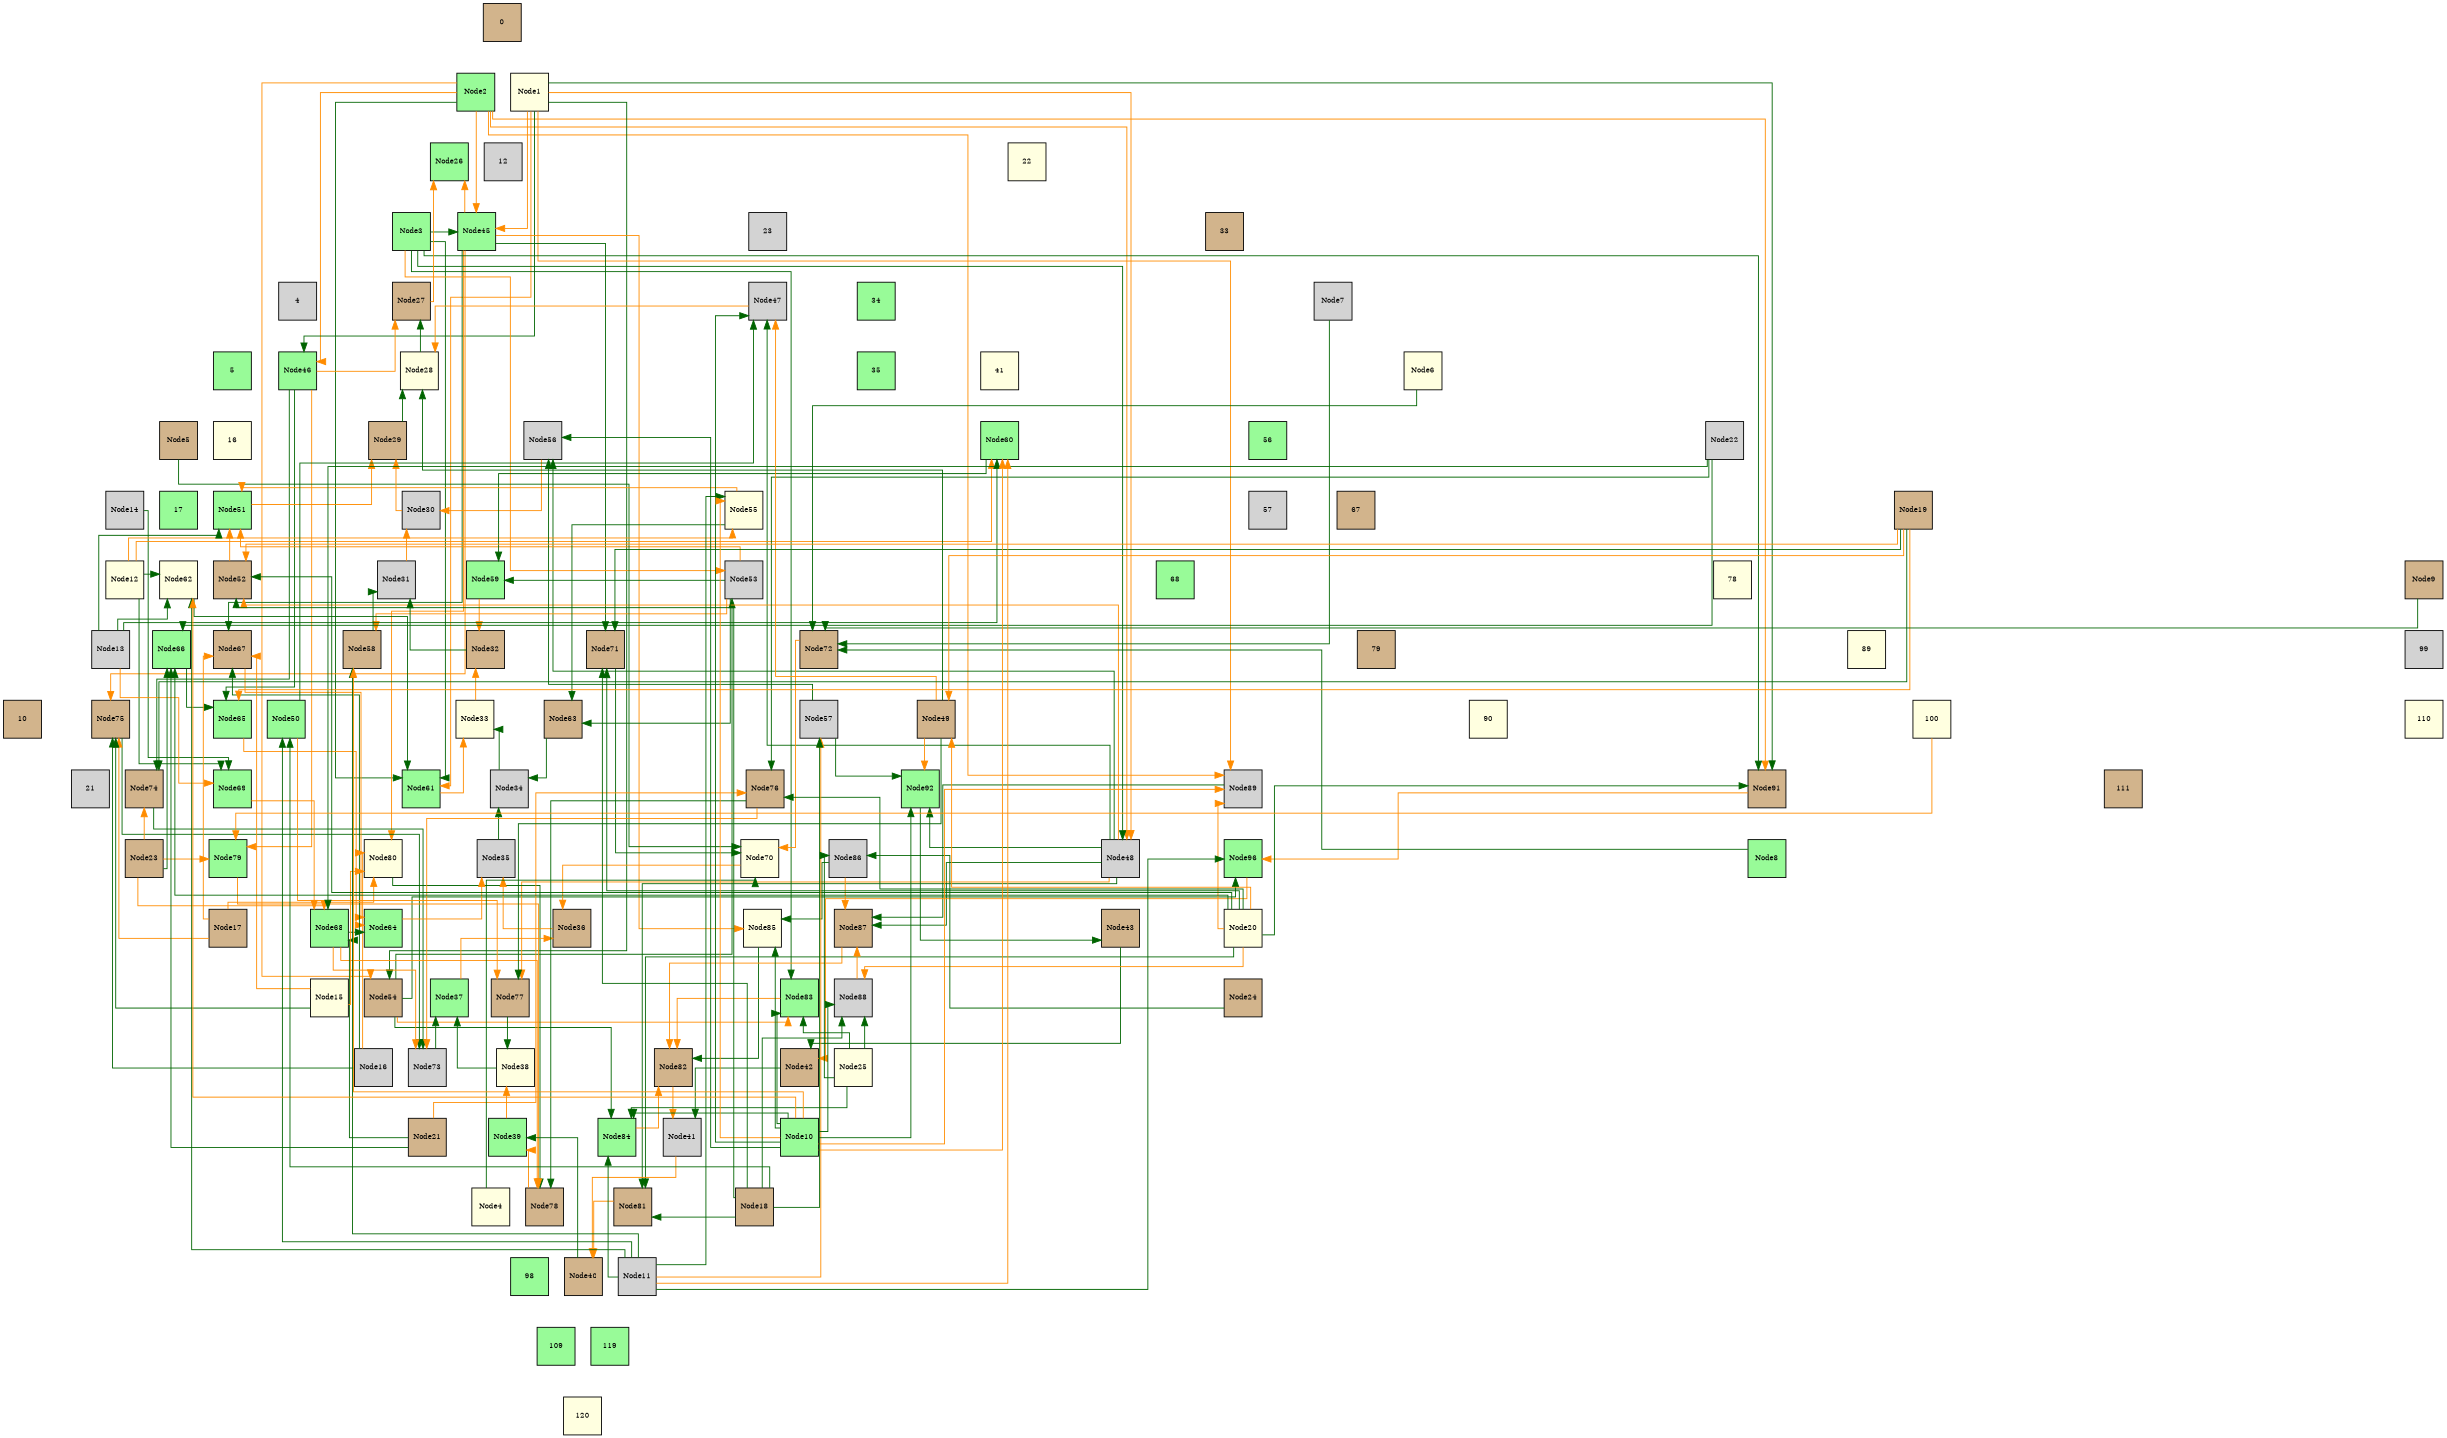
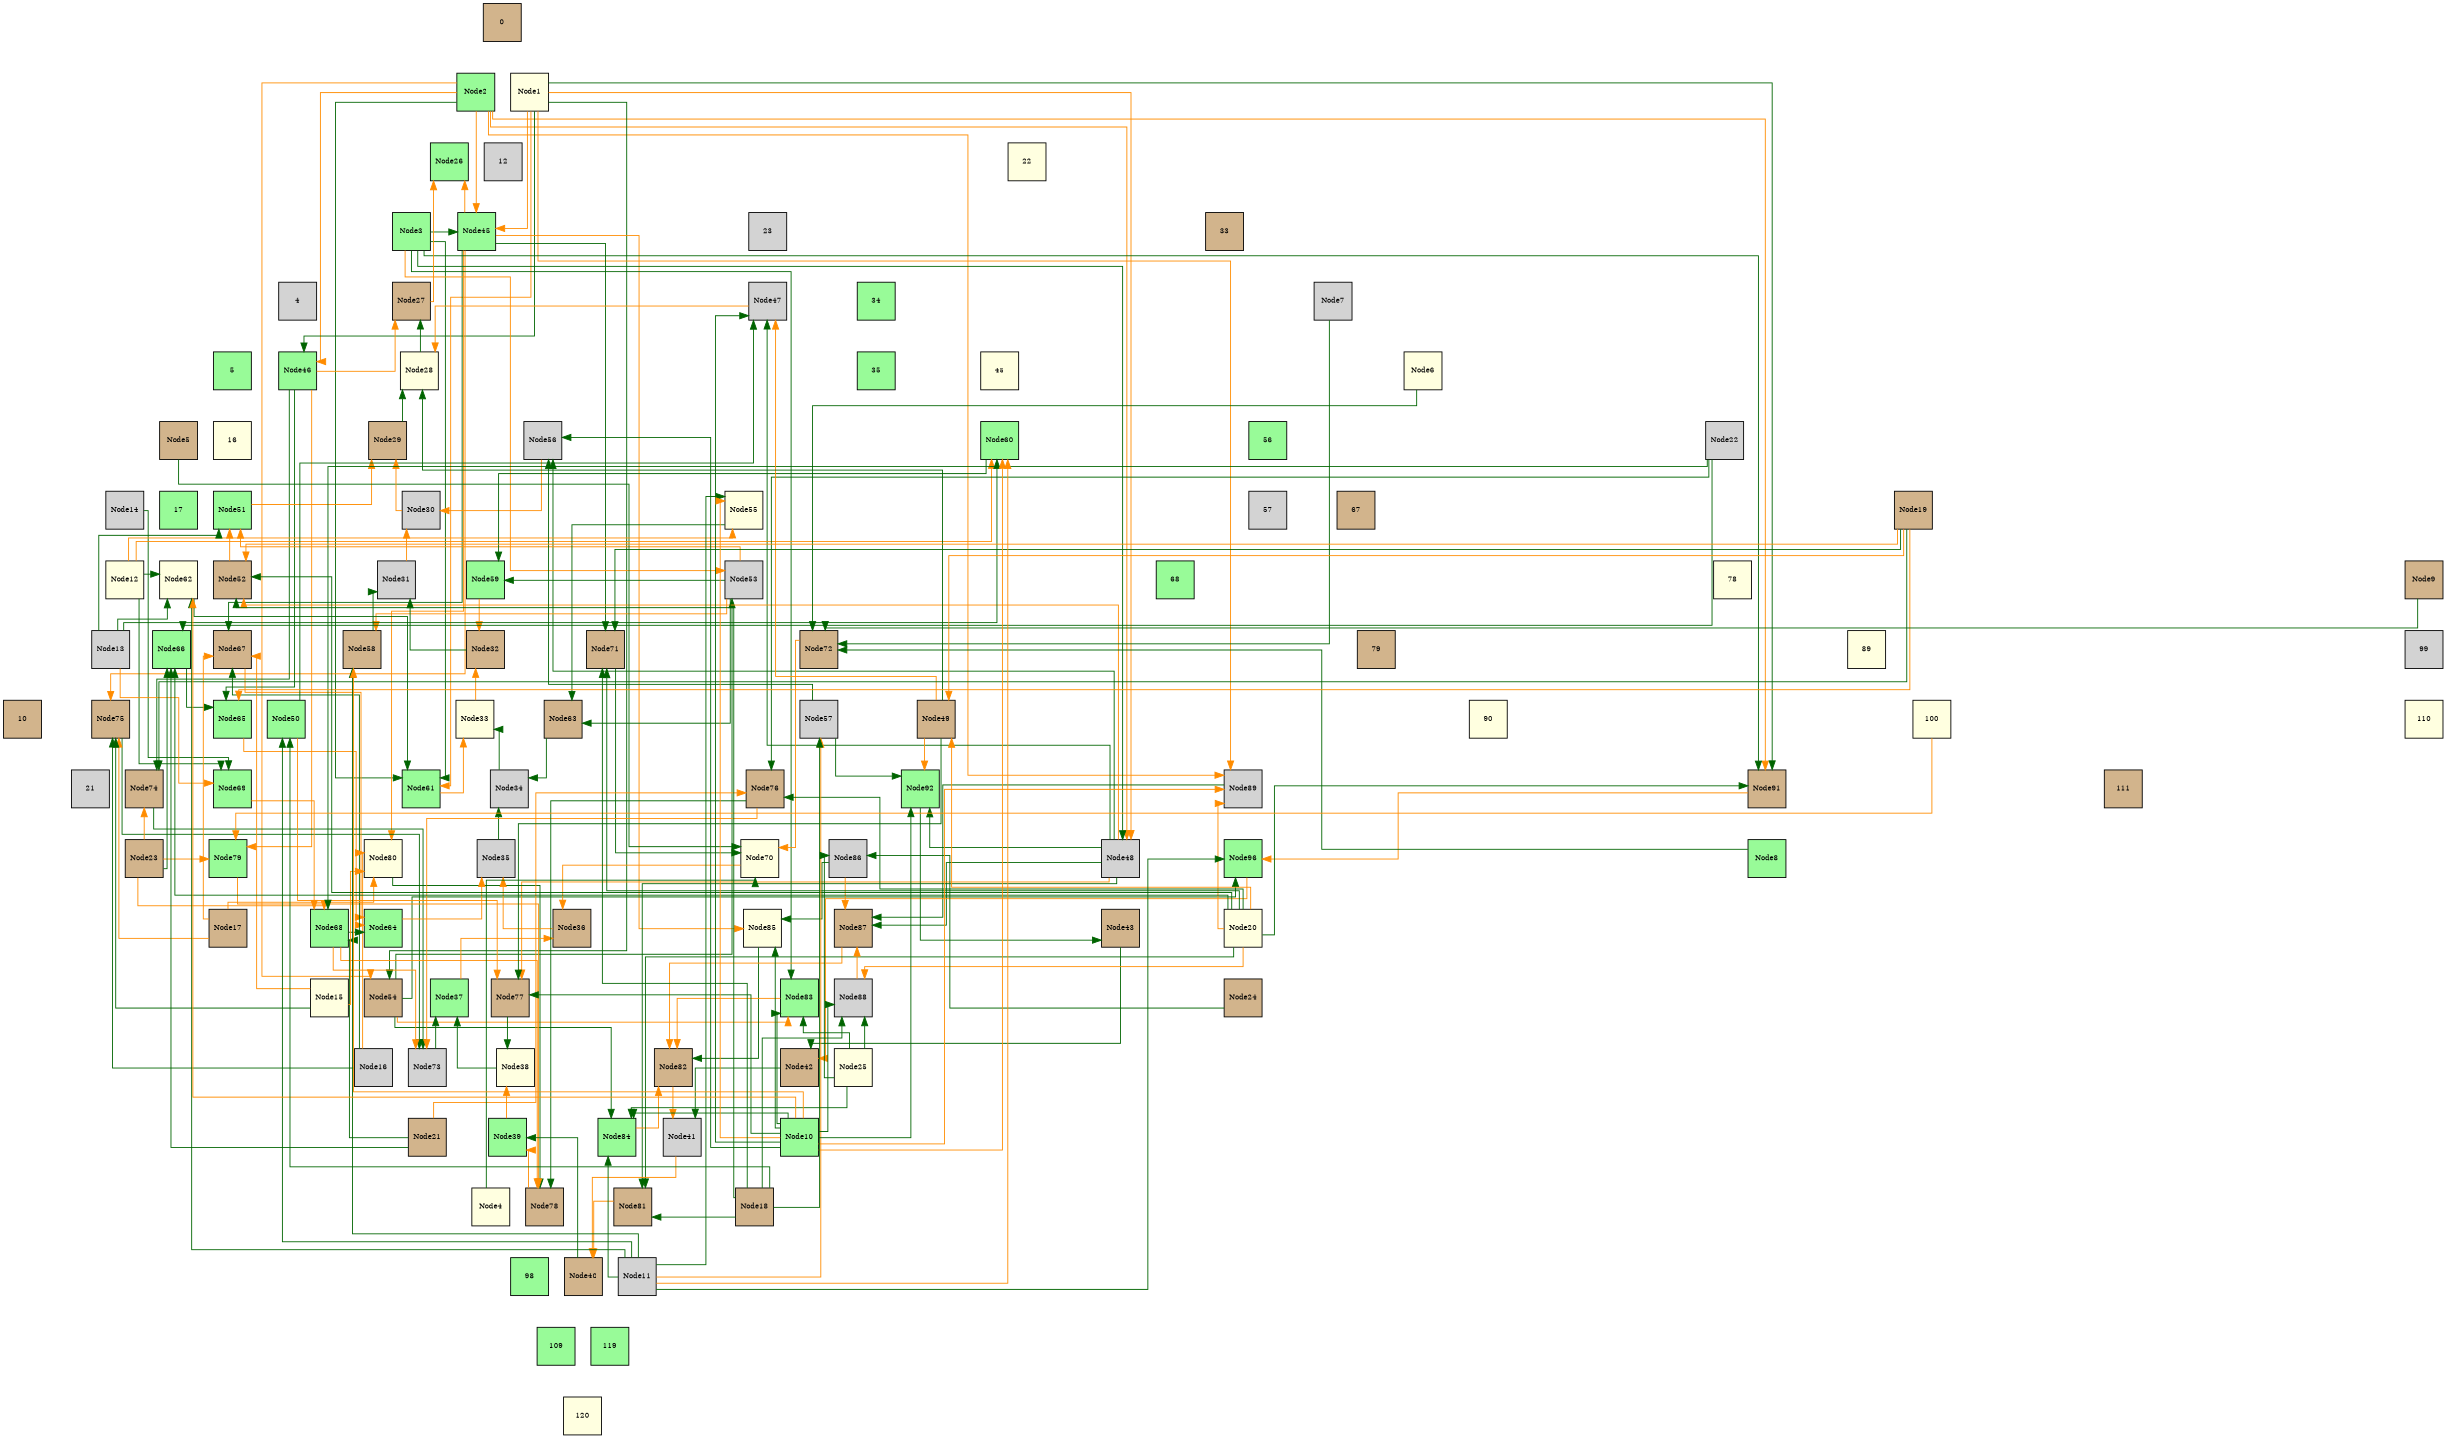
(1000, 371) -> (1000, 371)
(491, 488) -> none
none -> (729, 995)
